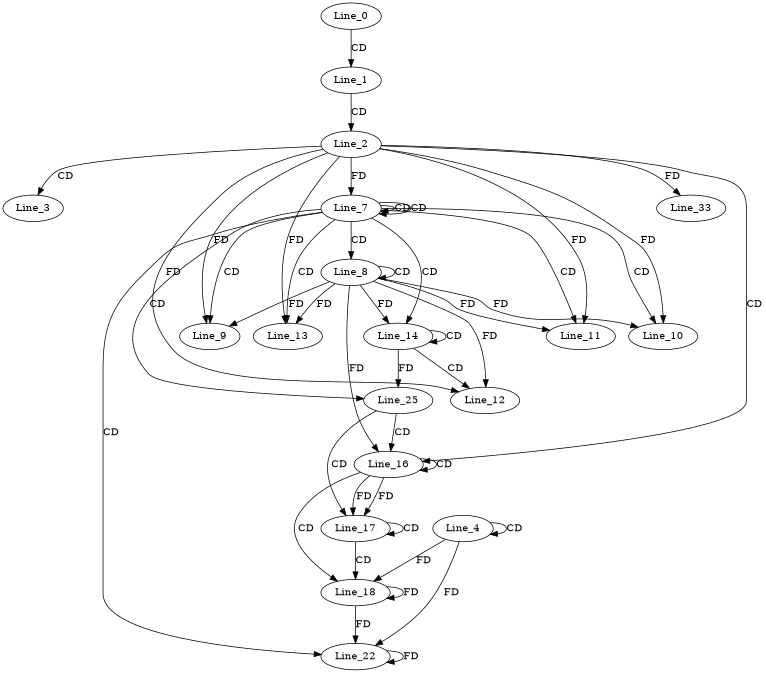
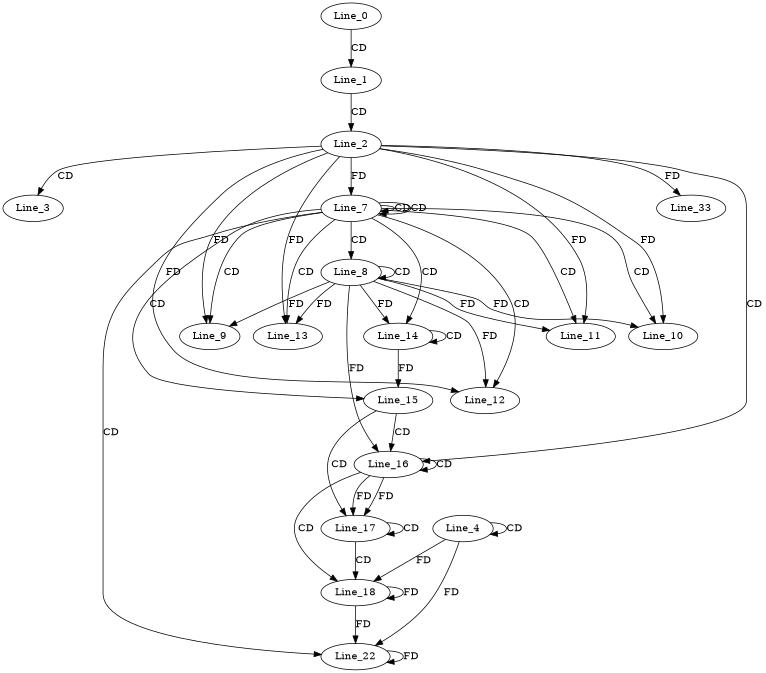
(439, 366) -> (487, 270)
(398, 400) -> (398, 400)
